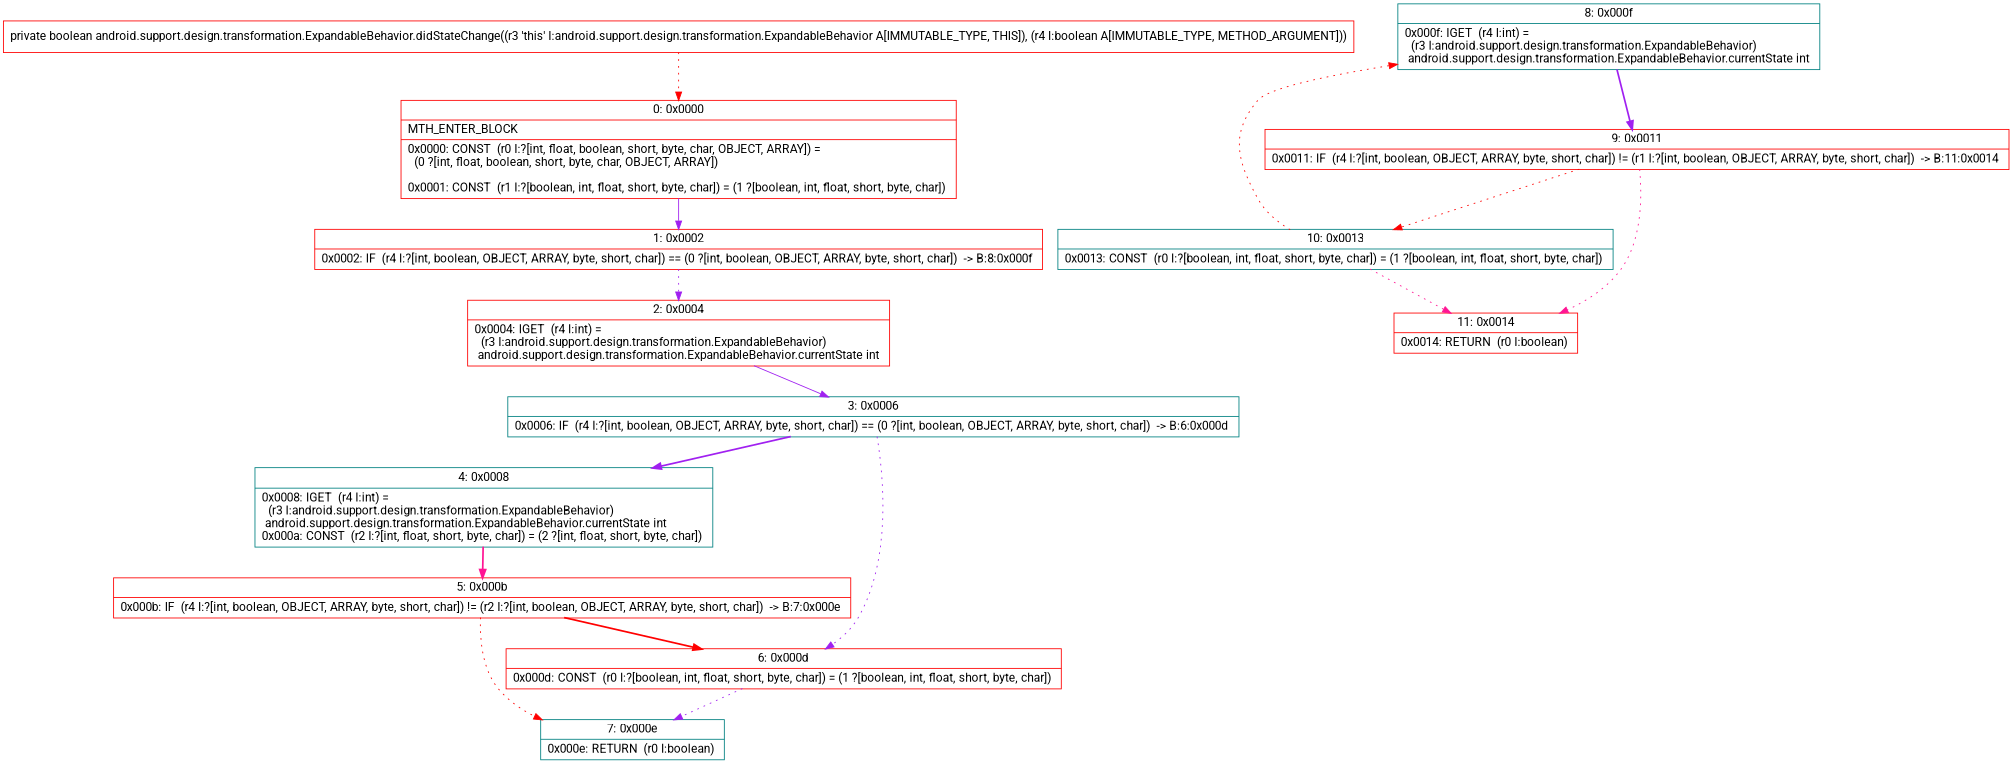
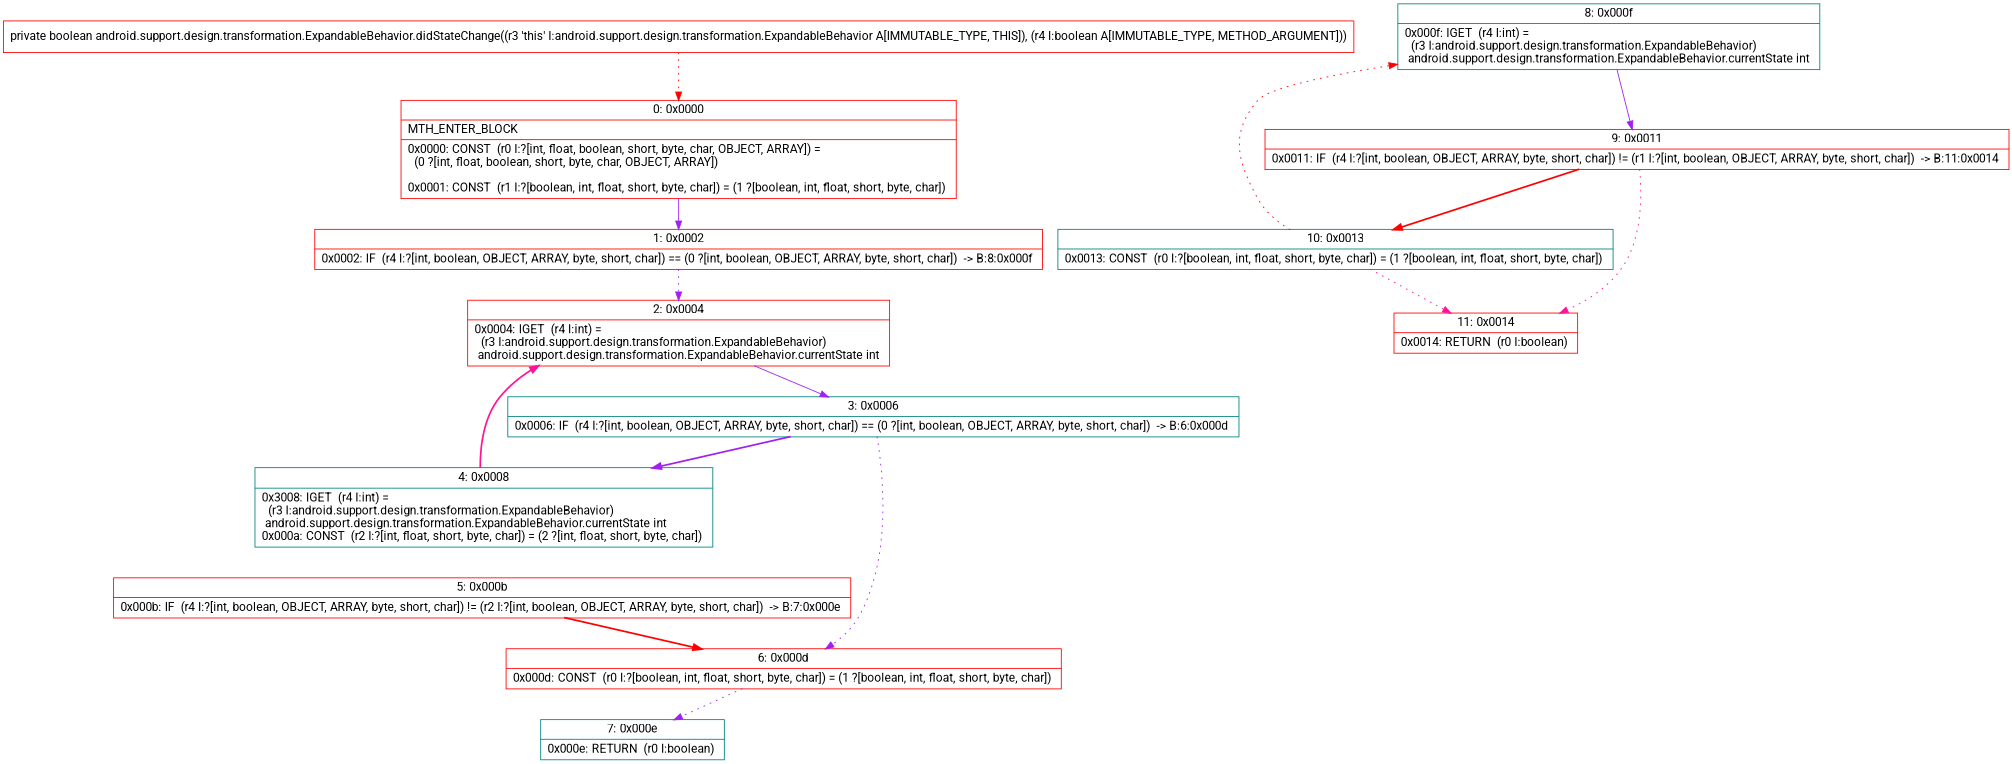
(1623, 95) -> (1623, 95)
(1490, 198) -> (1490, 198)
(327, 498) -> (327, 498)
(483, 558) -> (491, 411)
(491, 676) -> none
